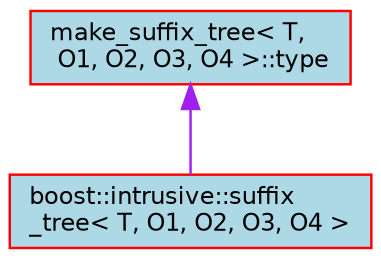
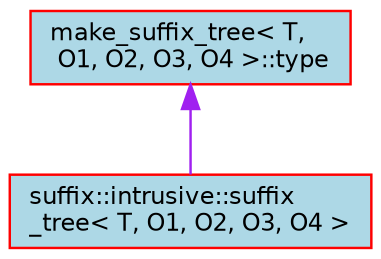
(191, 211) -> (191, 211)
